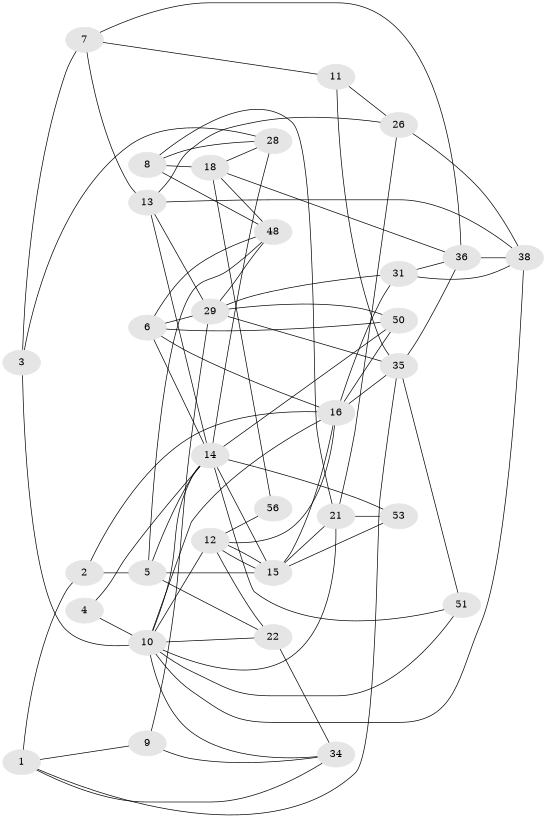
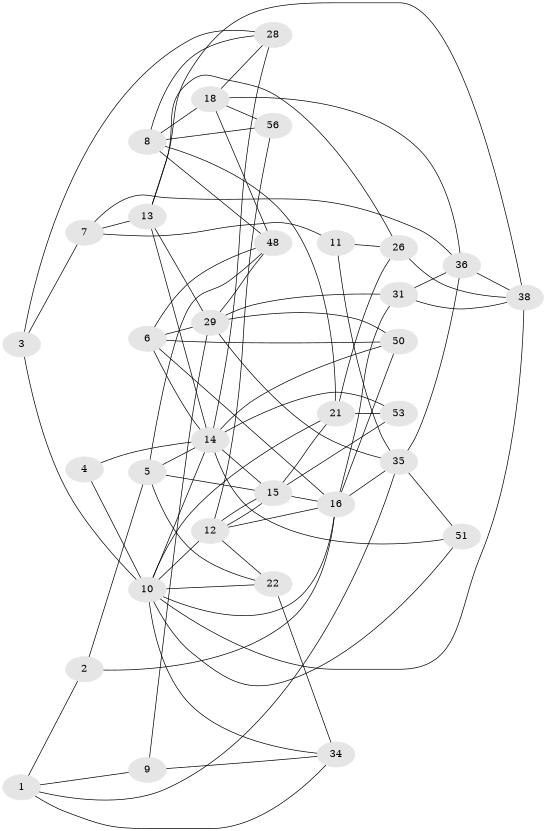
none -> (210, 134)
